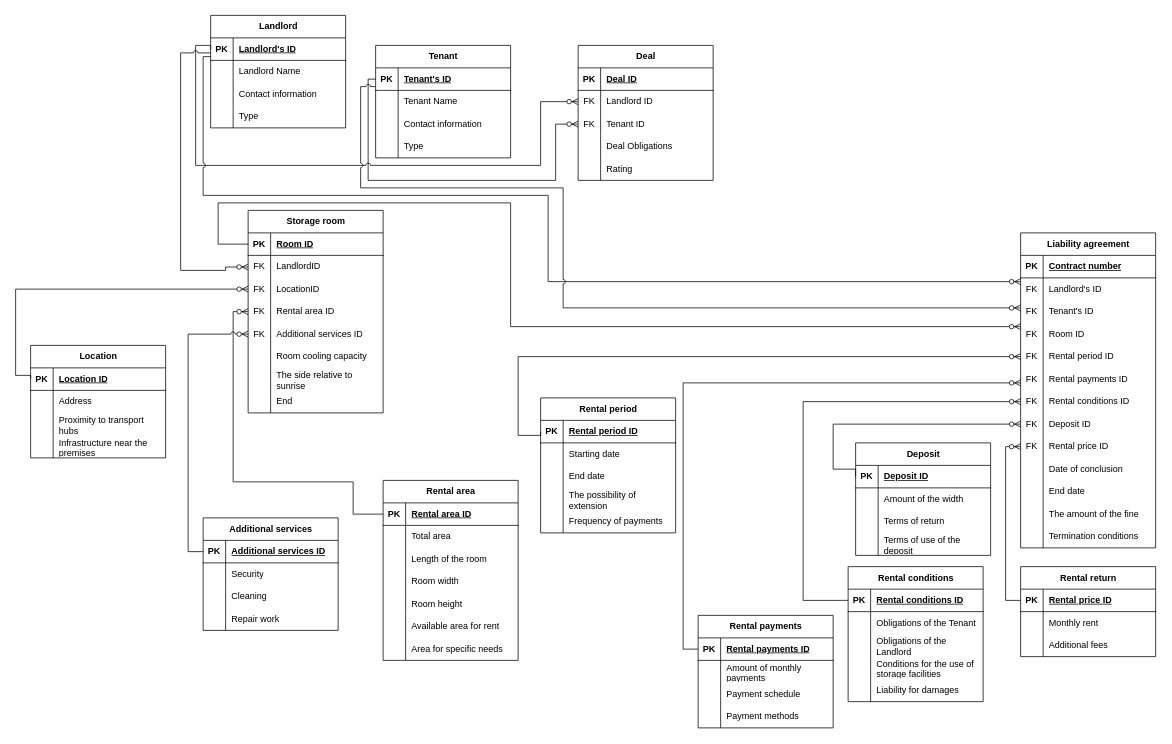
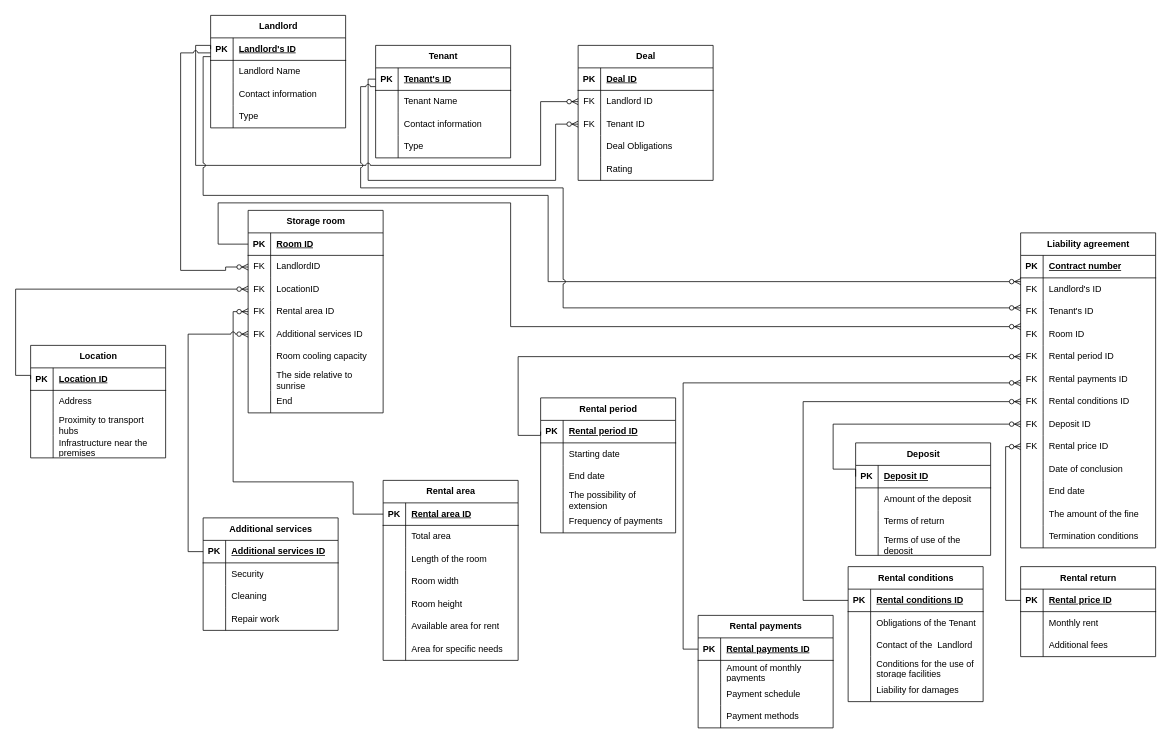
(927, 499) -> (932, 499)
(930, 645) -> (930, 645)
